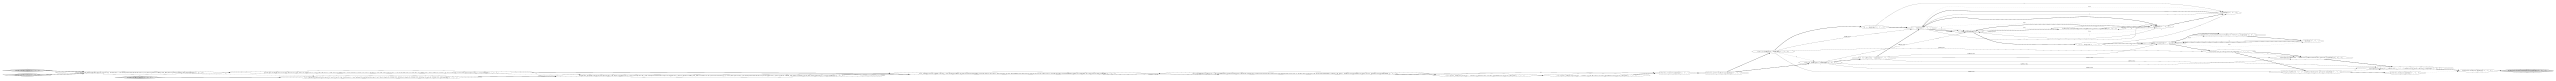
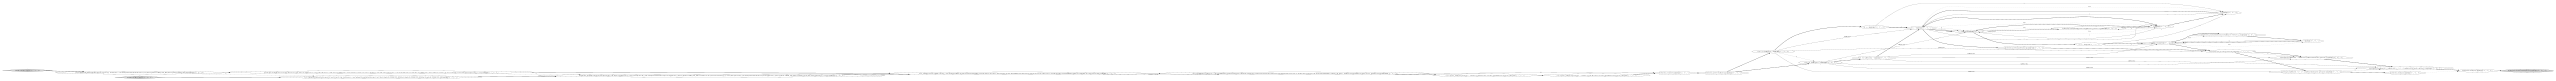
none -> (2024, 48)
(27, 75) -> none
